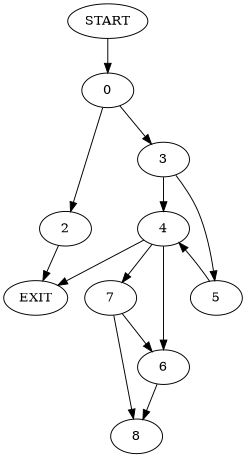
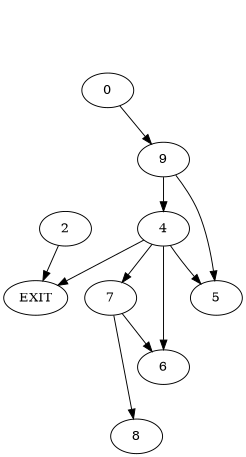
(108, 21) -> none
(88, 155) -> none
(164, 160) -> (164, 160)
(198, 265) -> (182, 261)
(152, 397) -> none
